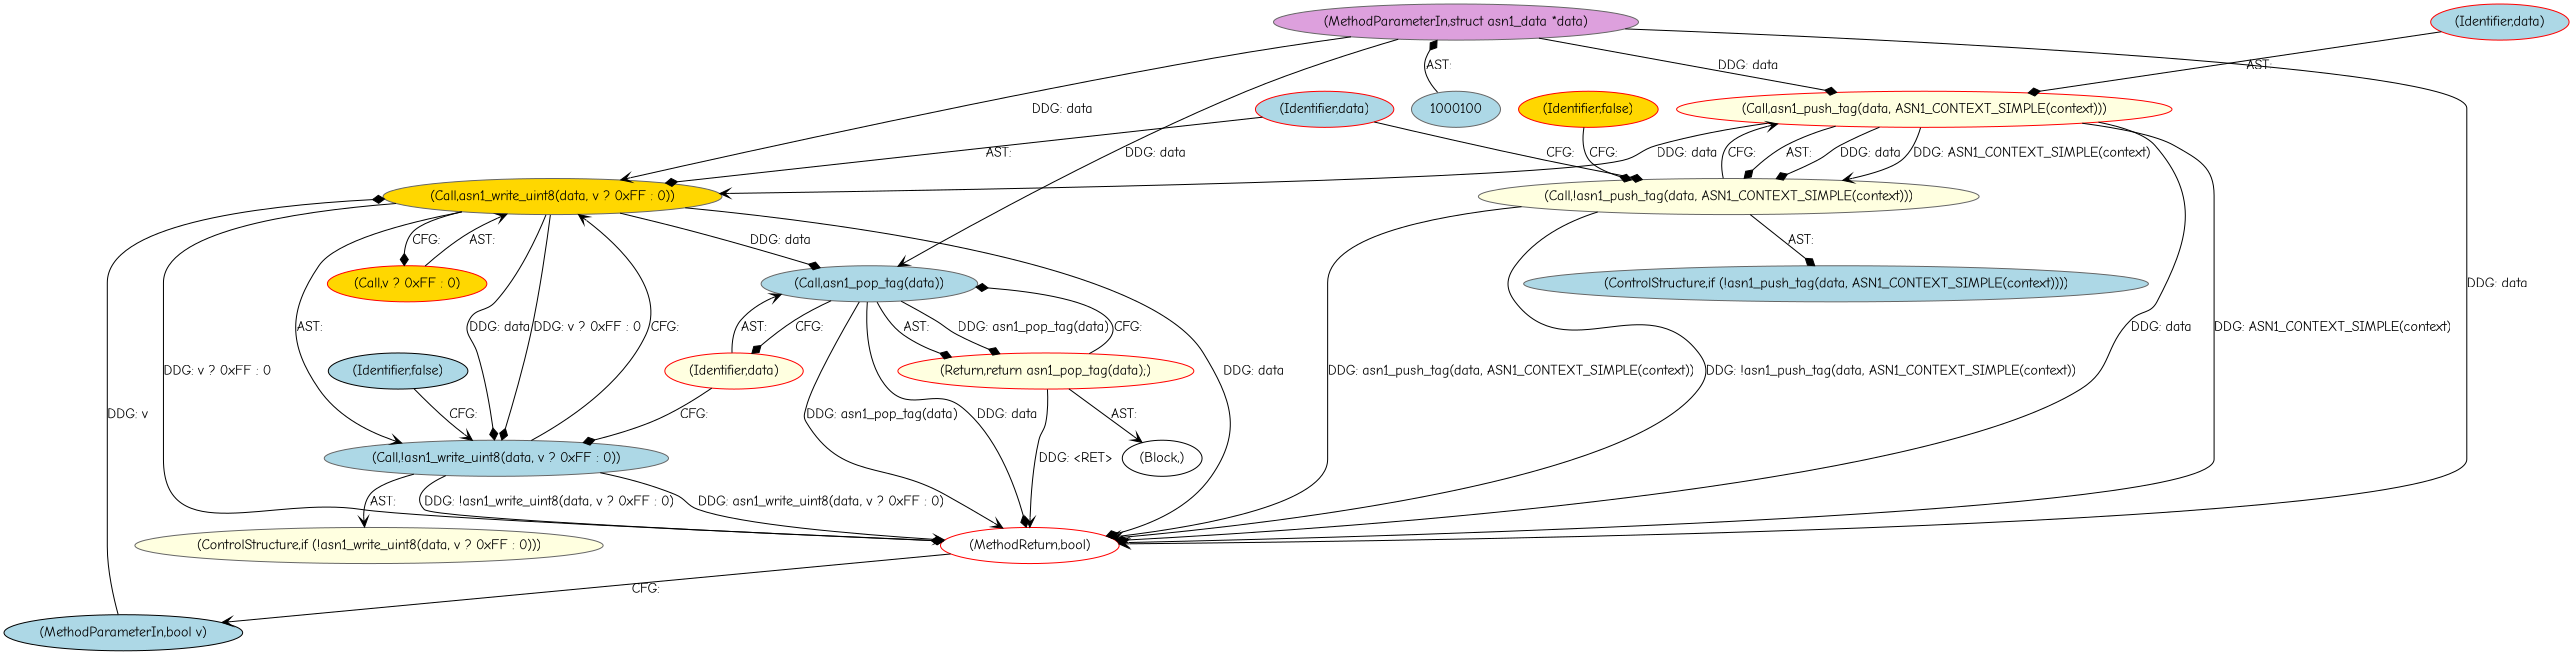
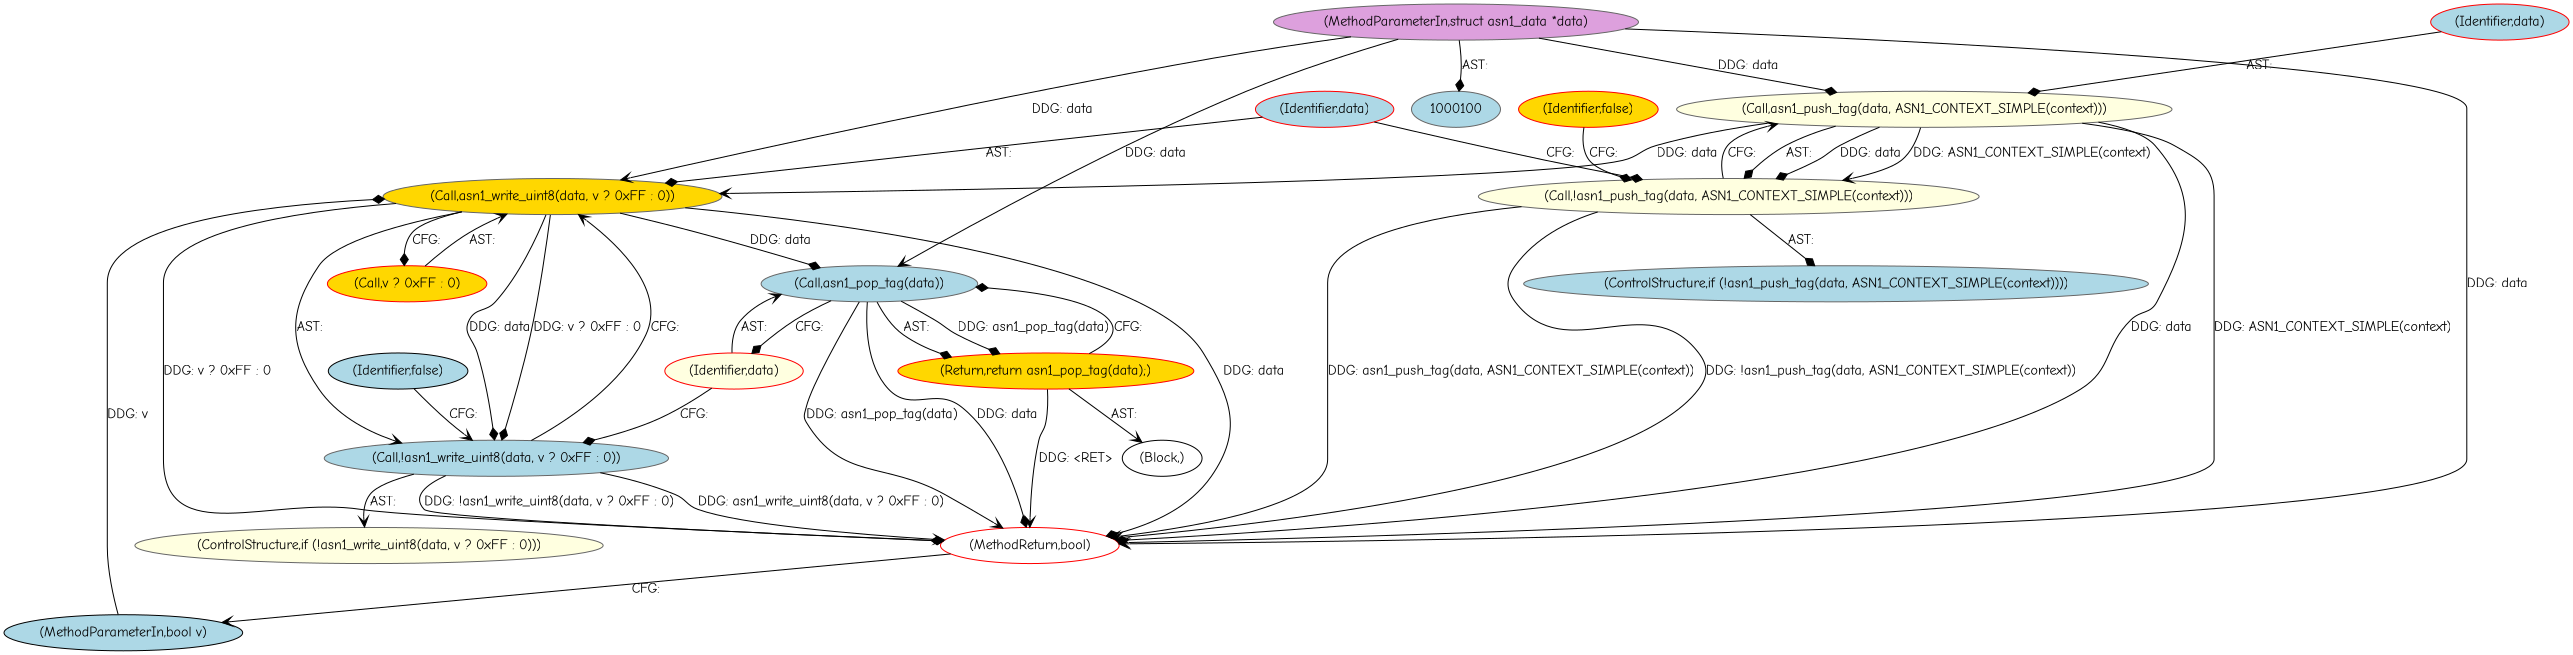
(1426, 73) -> (1461, 60)
(1924, 109) -> (1924, 109)
(1046, 371) -> (1046, 371)
